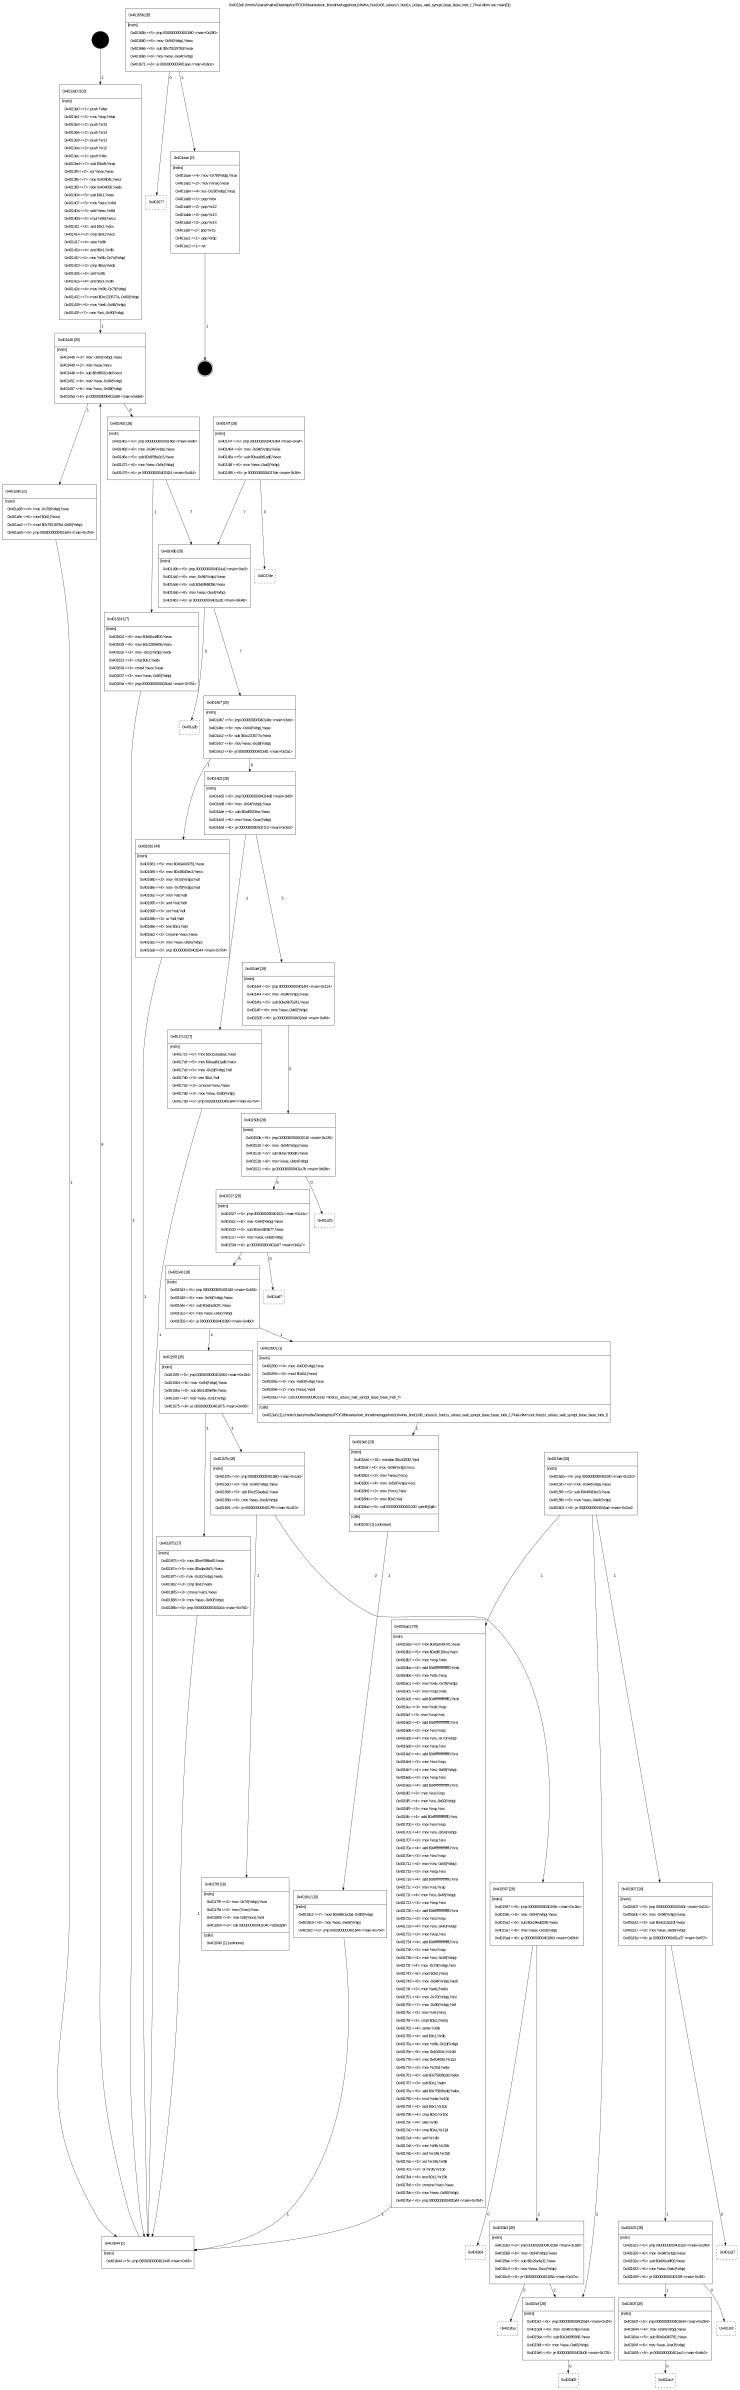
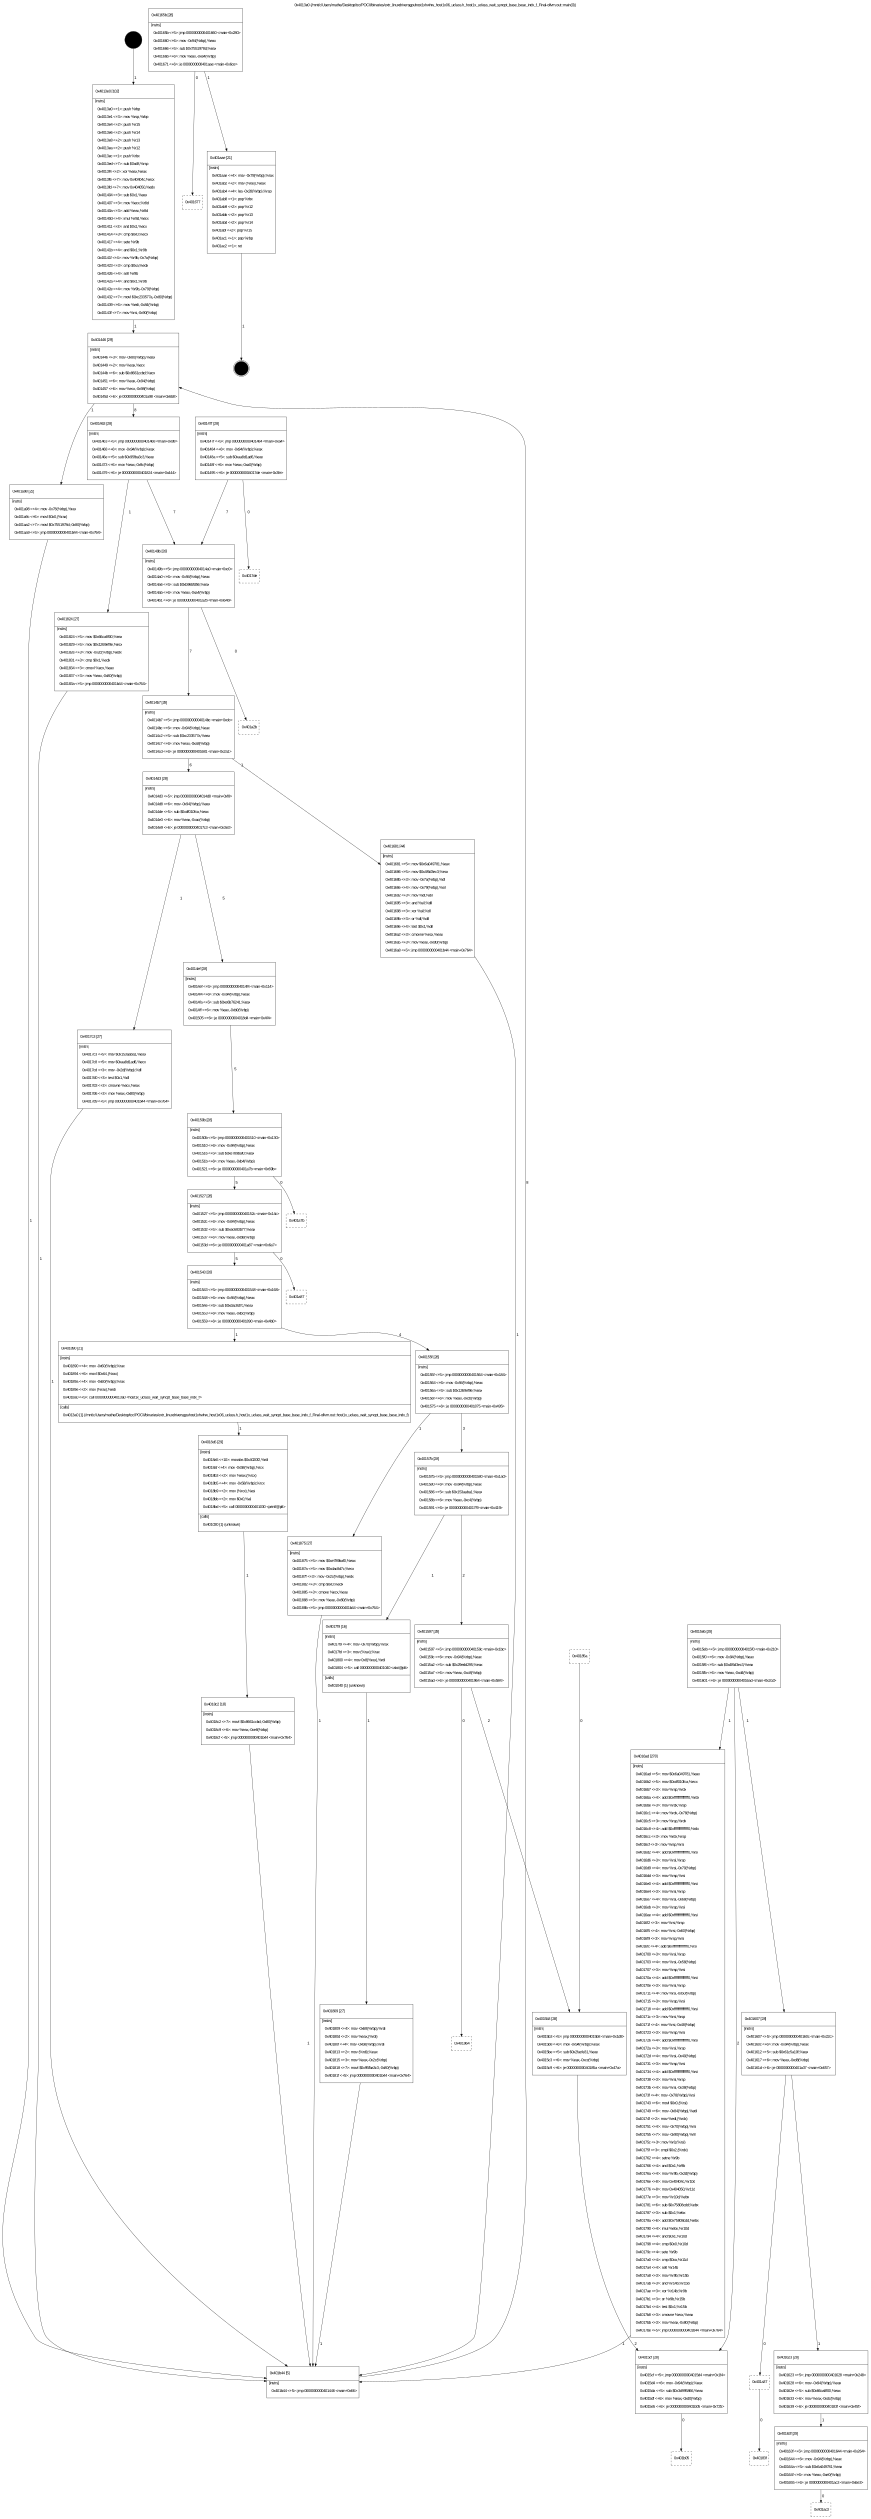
none -> (366, 2044)
(716, 2300) -> (759, 2419)
(518, 2302) -> (579, 1836)
